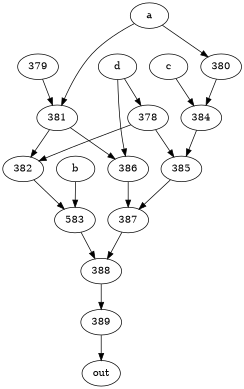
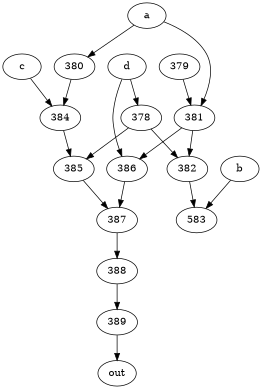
(86, 242) -> none
